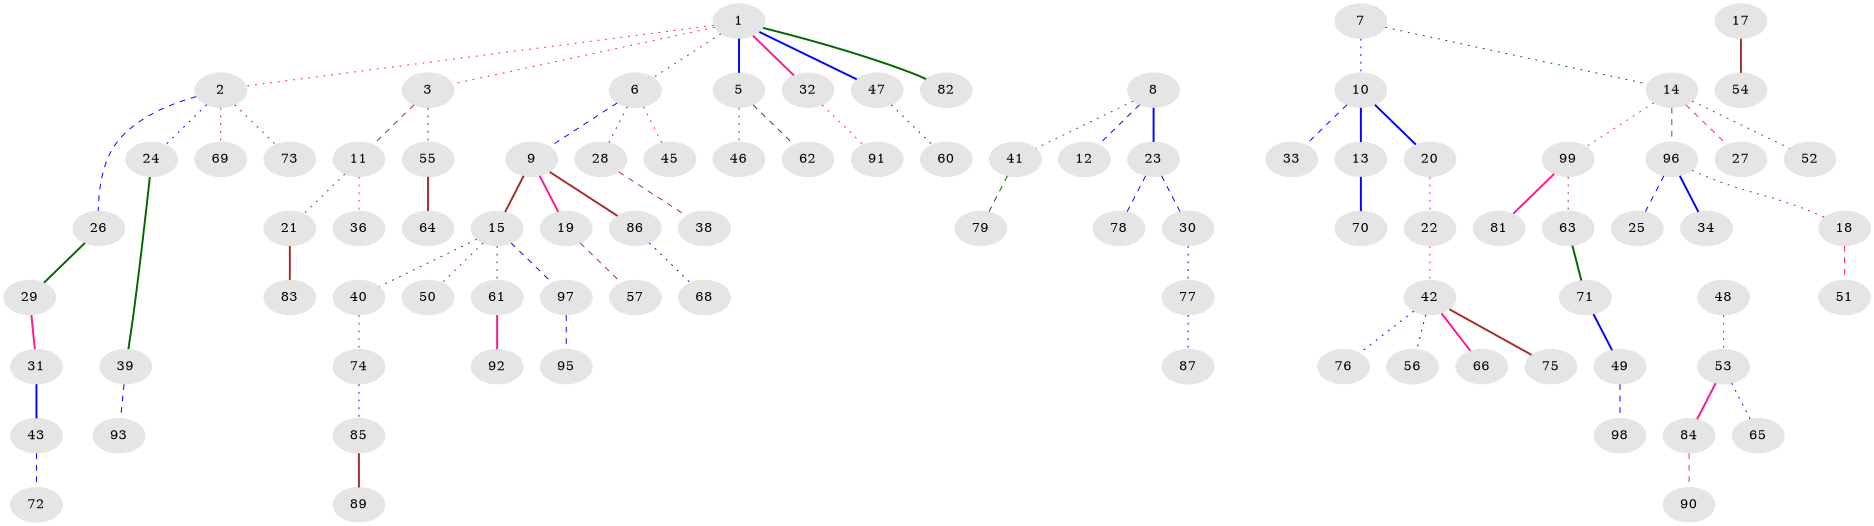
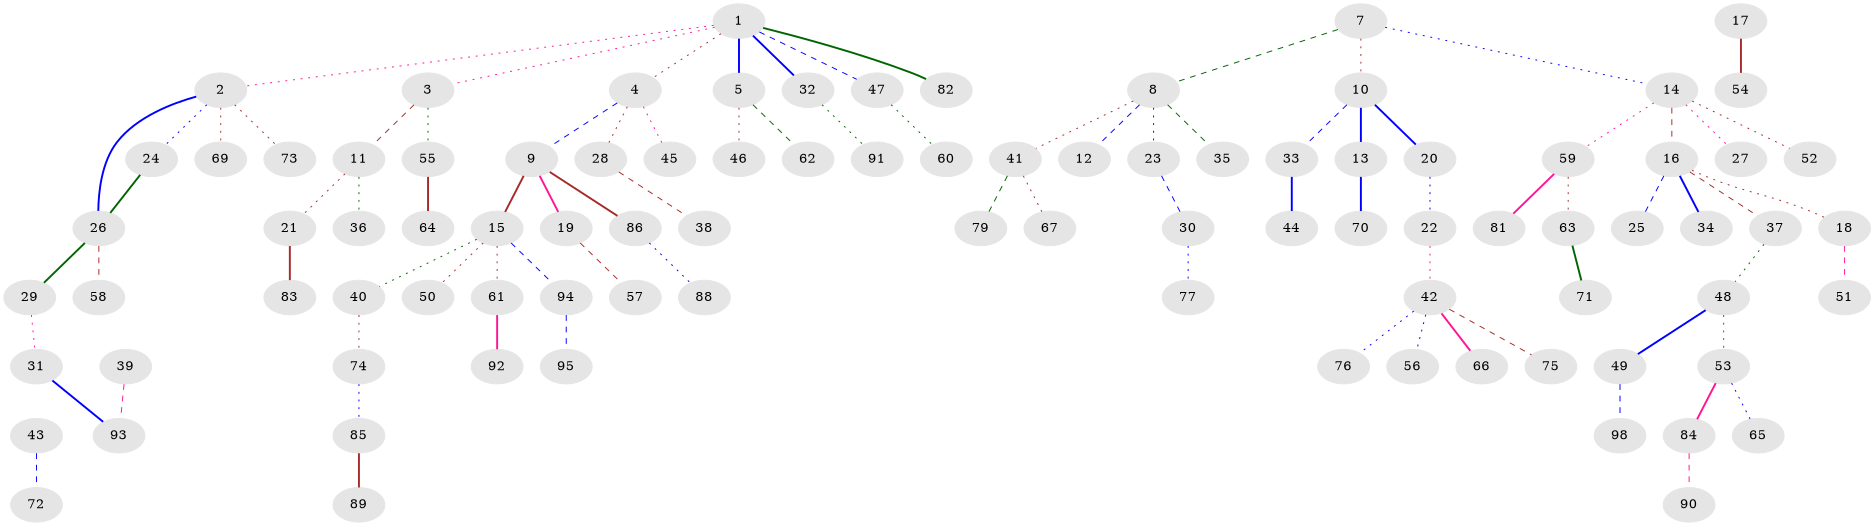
(773, 56) -> (773, 56)
(808, 56) -> (808, 56)
none -> (1257, 56)
(1361, 56) -> (1361, 56)
(1516, 56) -> (1516, 56)
(635, 90) -> (635, 90)
(843, 125) -> (843, 125)
(1154, 125) -> (1154, 125)
(1706, 125) -> (1706, 125)
(124, 135) -> (124, 135)
none -> (1223, 159)
(1568, 159) -> (1568, 159)
(1672, 159) -> (1672, 159)
(359, 194) -> (359, 194)
(1430, 194) -> (1430, 194)
none -> (1050, 228)
(1119, 228) -> none
none -> (1292, 228)
none -> (1775, 228)
(140, 263) -> (125, 194)
(497, 263) -> (497, 263)
none -> (99, 298)
(566, 298) -> (566, 298)
(704, 298) -> (704, 298)
(33, 332) -> (33, 332)
(1490, 332) -> (1490, 332)
(1603, 332) -> (1672, 332)
(1188, 367) -> none
(36, 401) -> (78, 401)
(122, 401) -> (122, 401)
